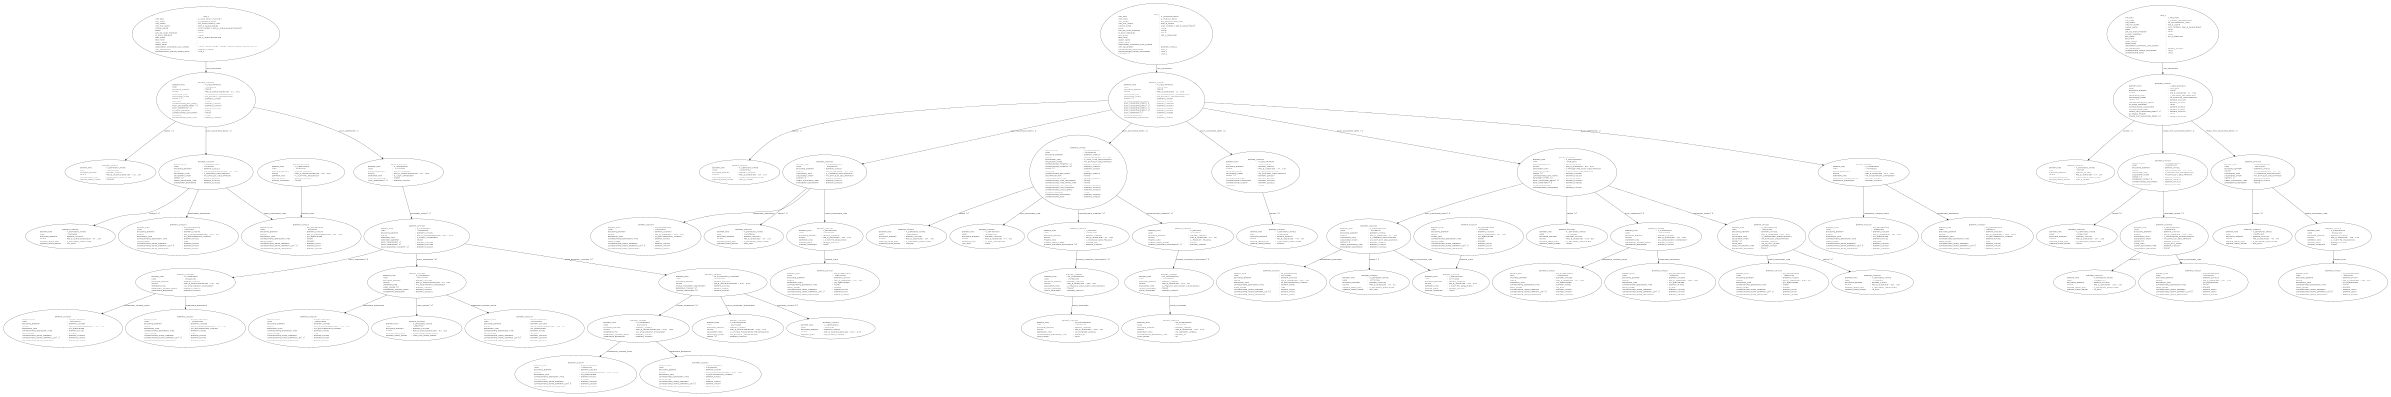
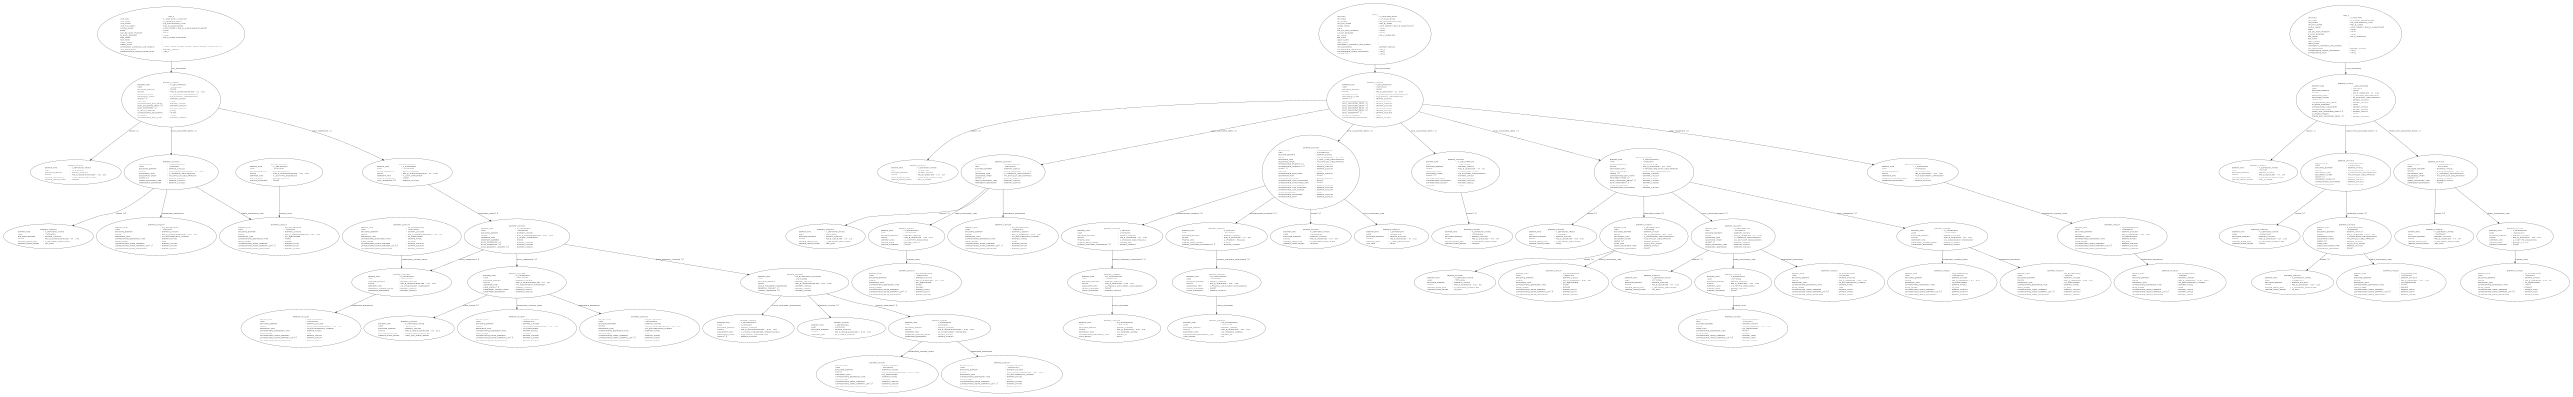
(1916, 202) -> (2141, 259)
(1459, 261) -> (1733, 302)
(129, 303) -> (402, 261)
